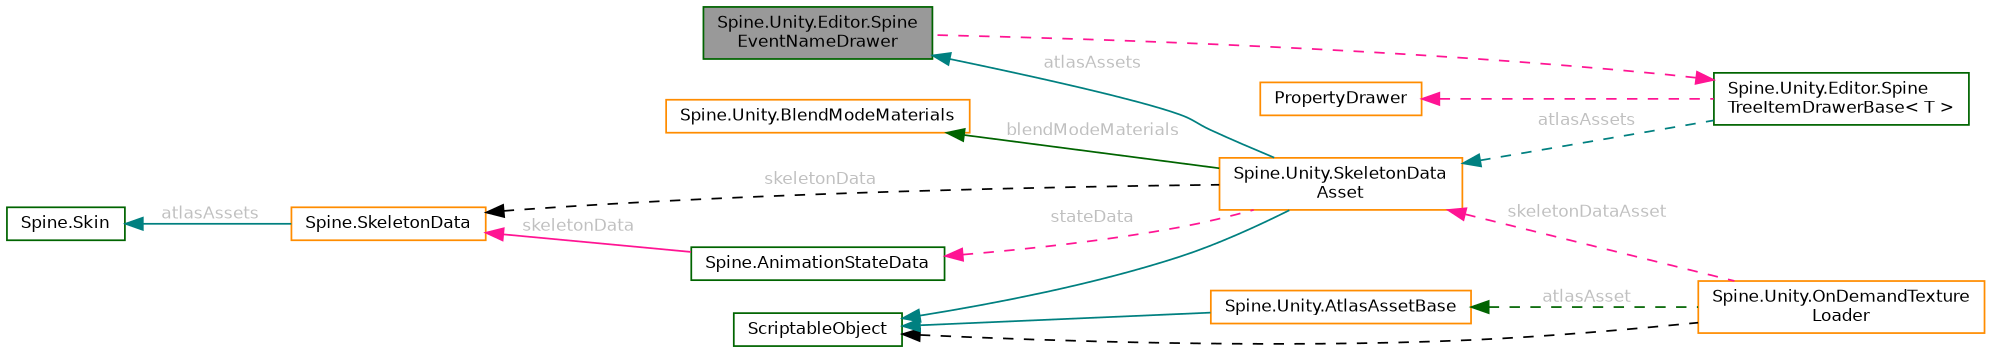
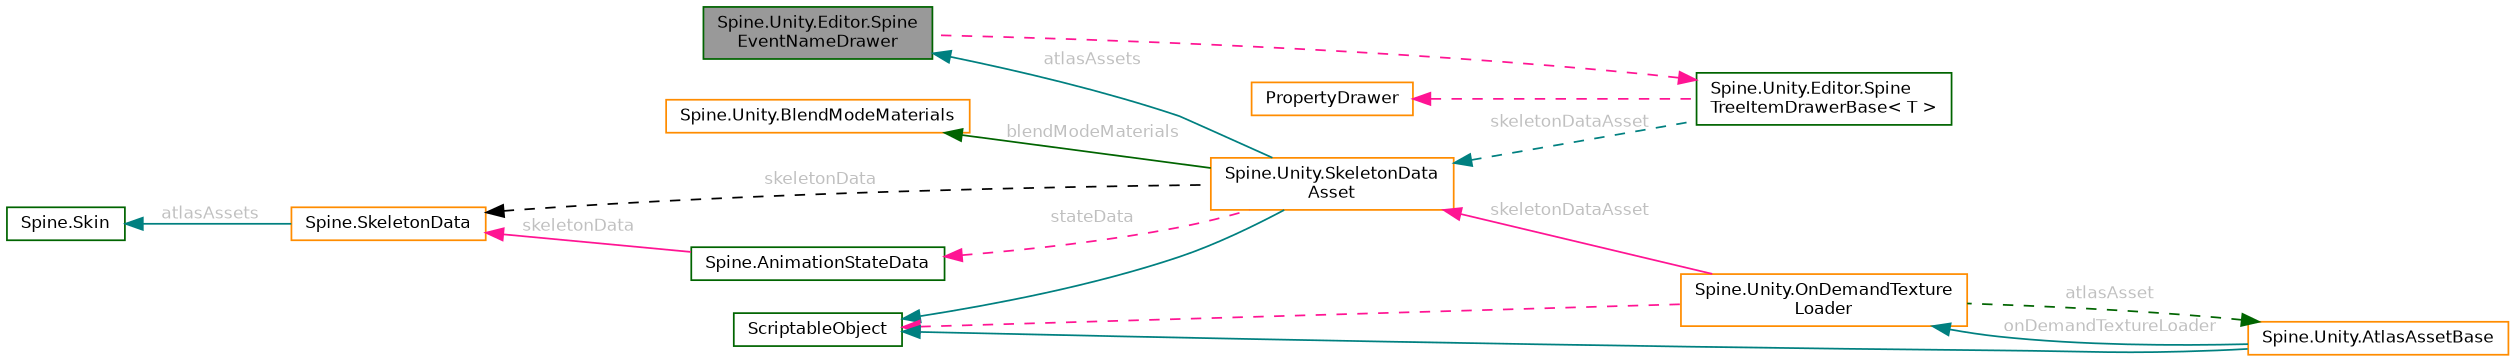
(1585, 121) -> (1567, 122)
(1600, 248) -> (1587, 244)
none -> (2046, 341)
(1309, 344) -> (1301, 315)
